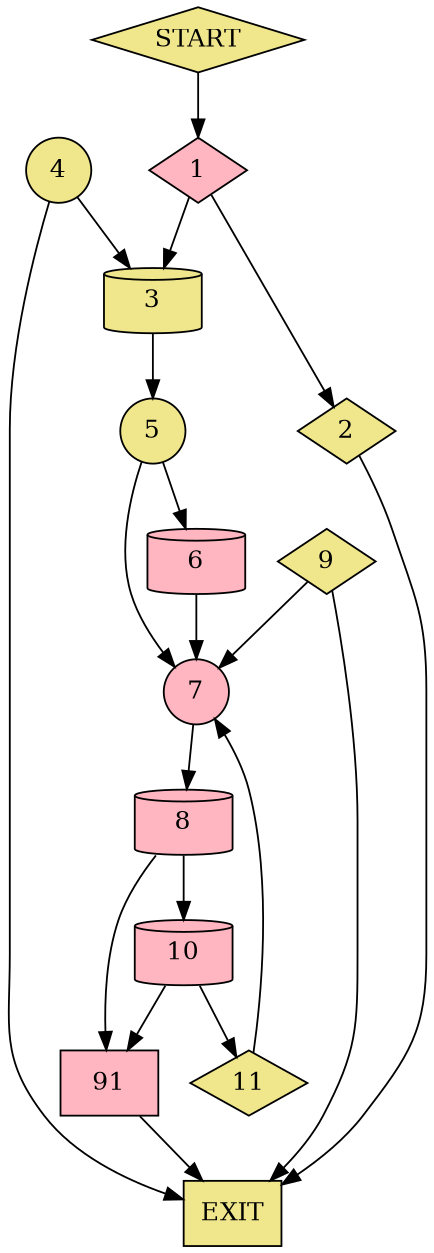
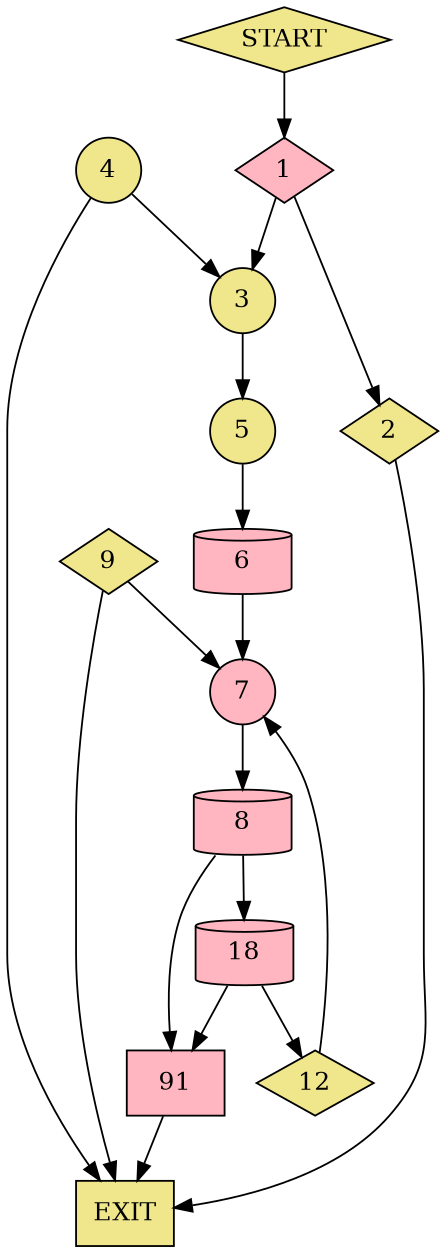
(153, 301) -> (243, 301)
(126, 561) -> none
(184, 953) -> (244, 953)
(249, 1083) -> (315, 1083)
